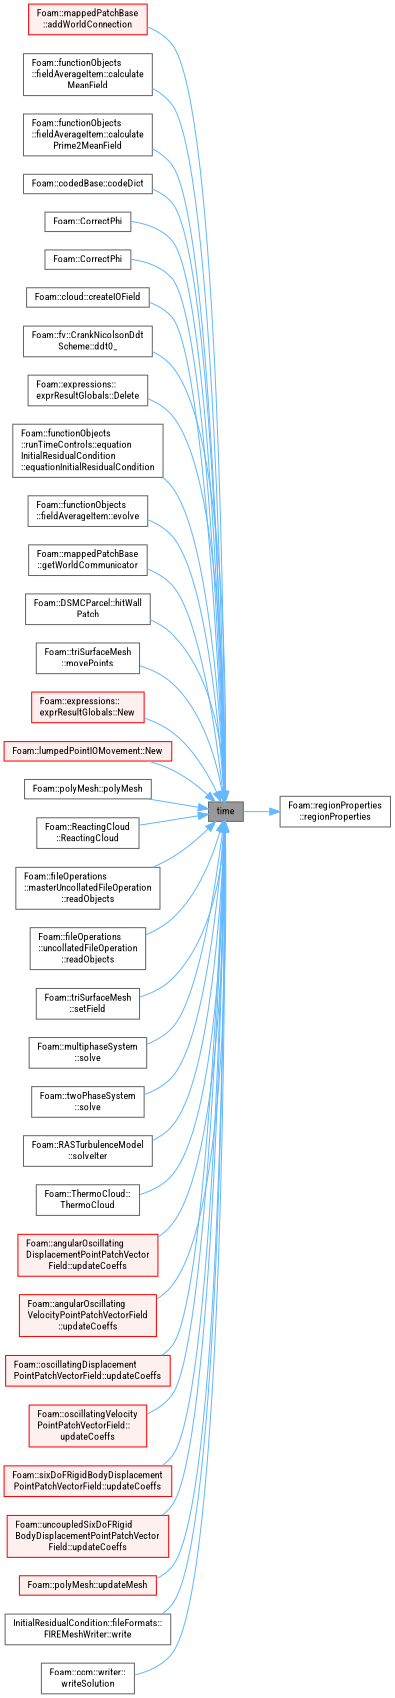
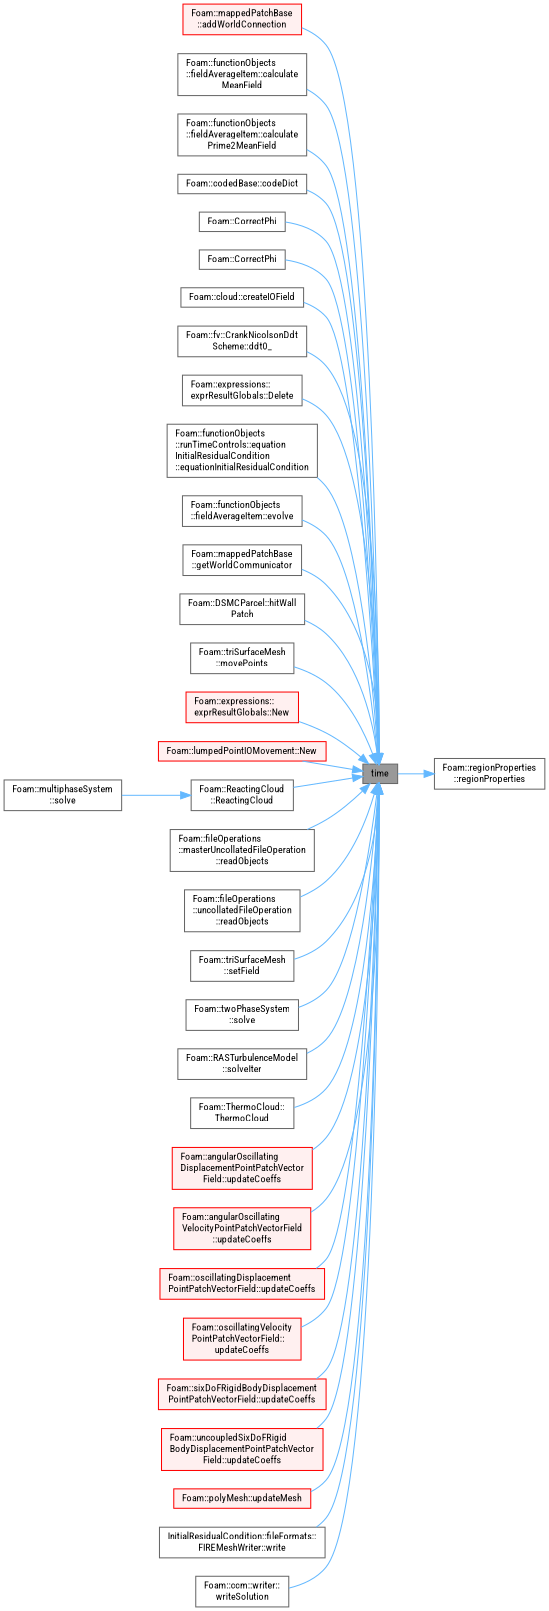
(88, 789) -> none
(203, 947) -> (151, 795)
